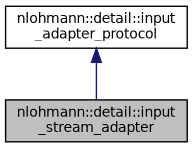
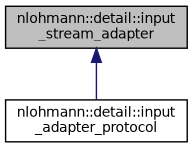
(96, 81) -> (96, 81)
